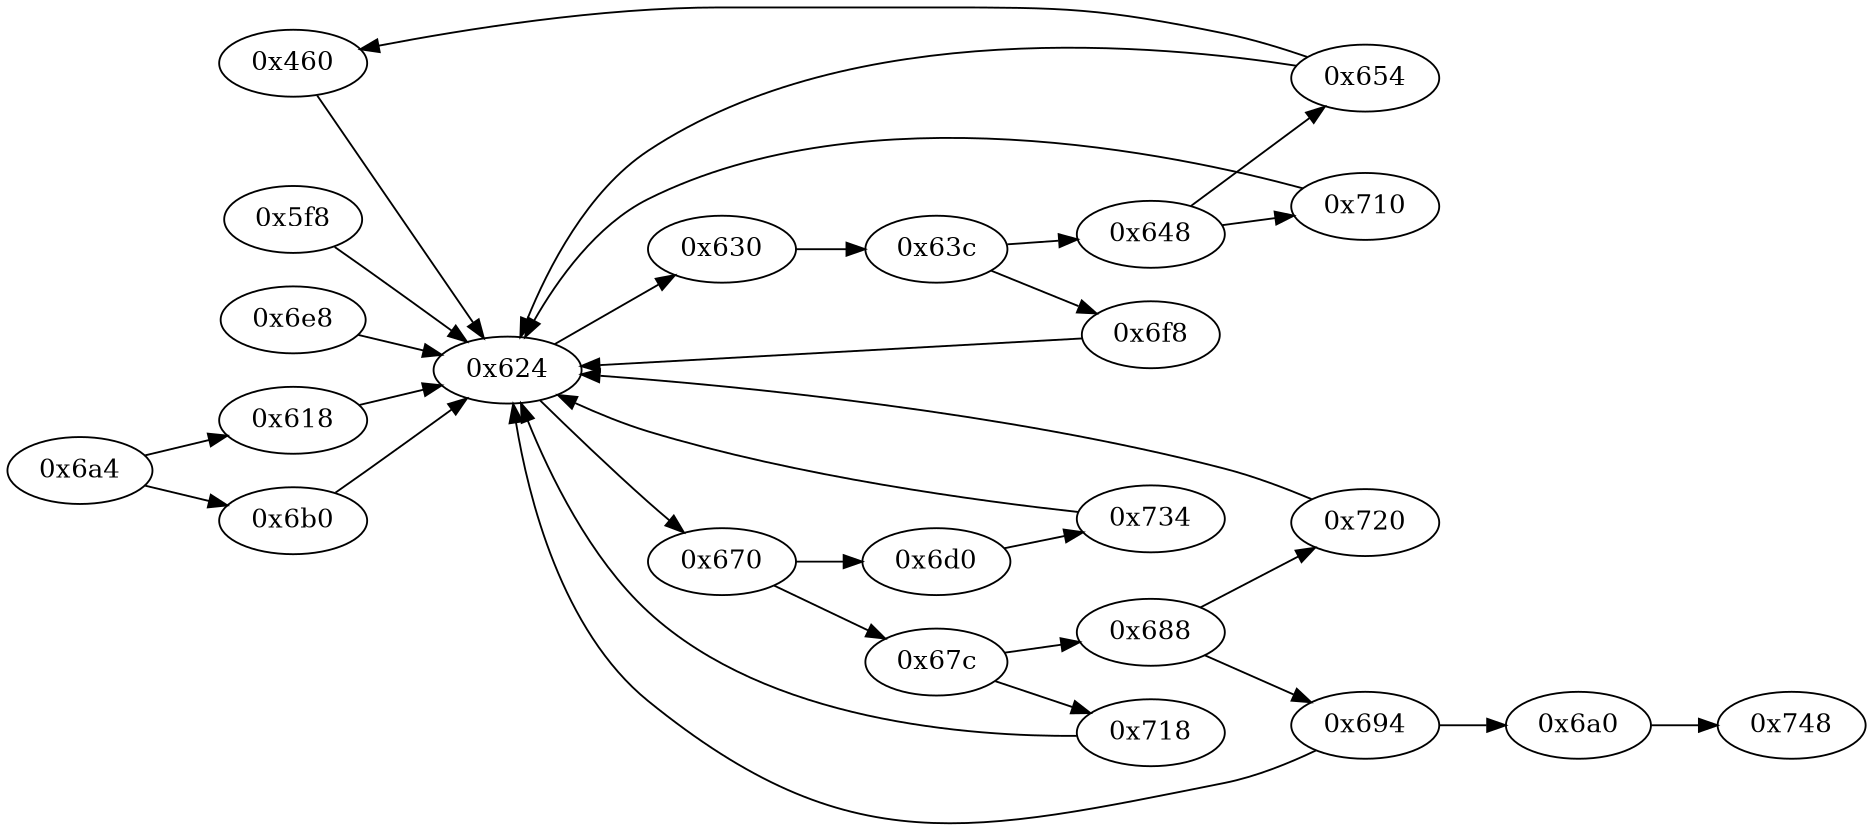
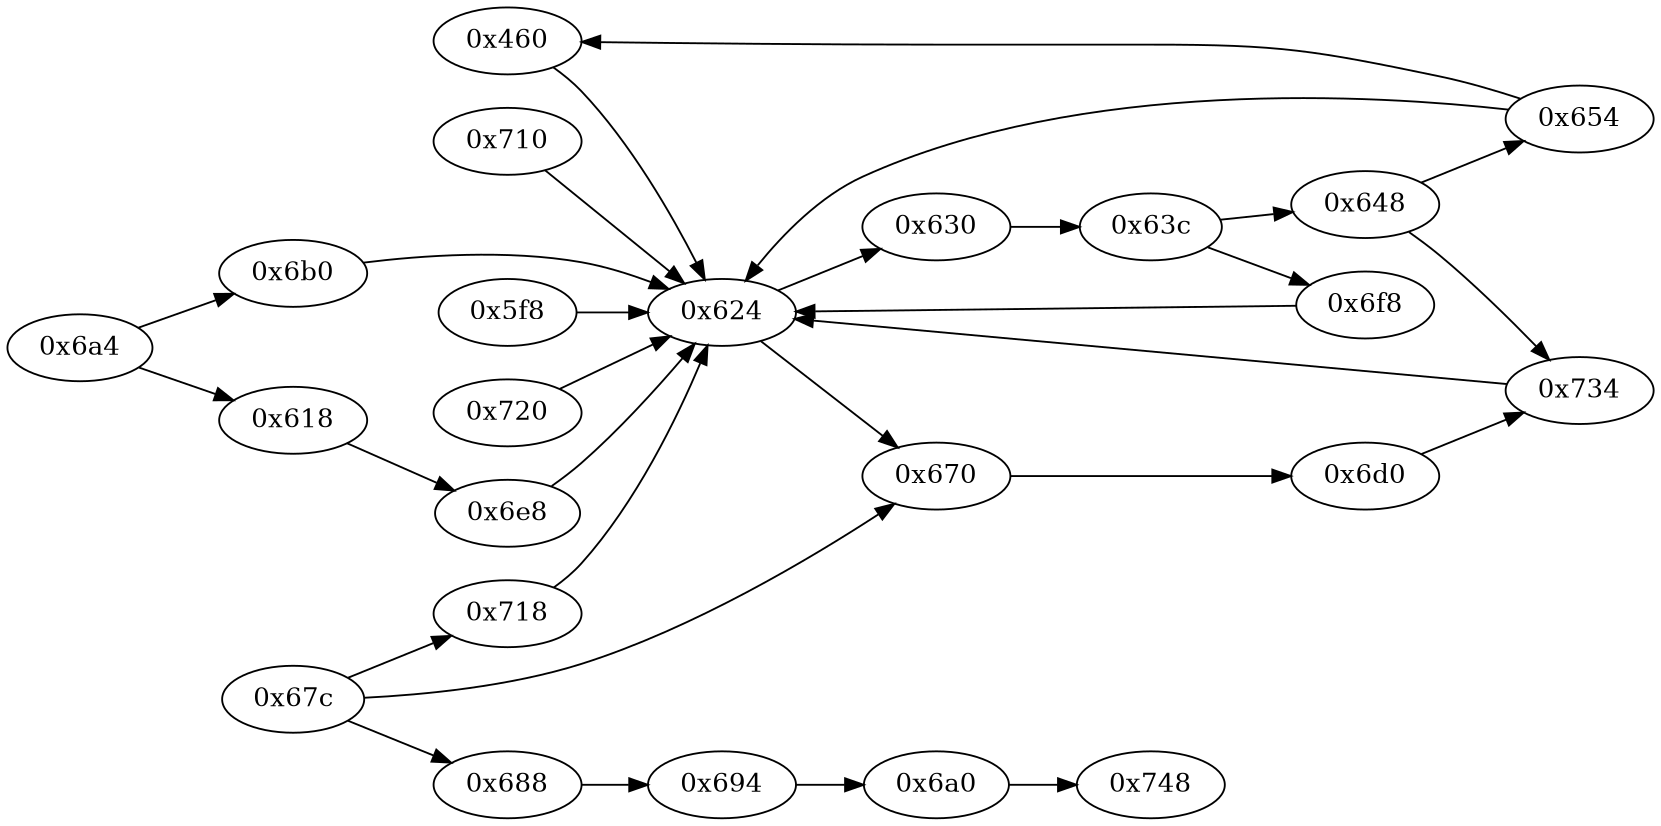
(1249, 222) -> (1475, 286)
(391, 397) -> (392, 463)
(1249, 582) -> none
(821, 608) -> (635, 644)
(817, 800) -> none
